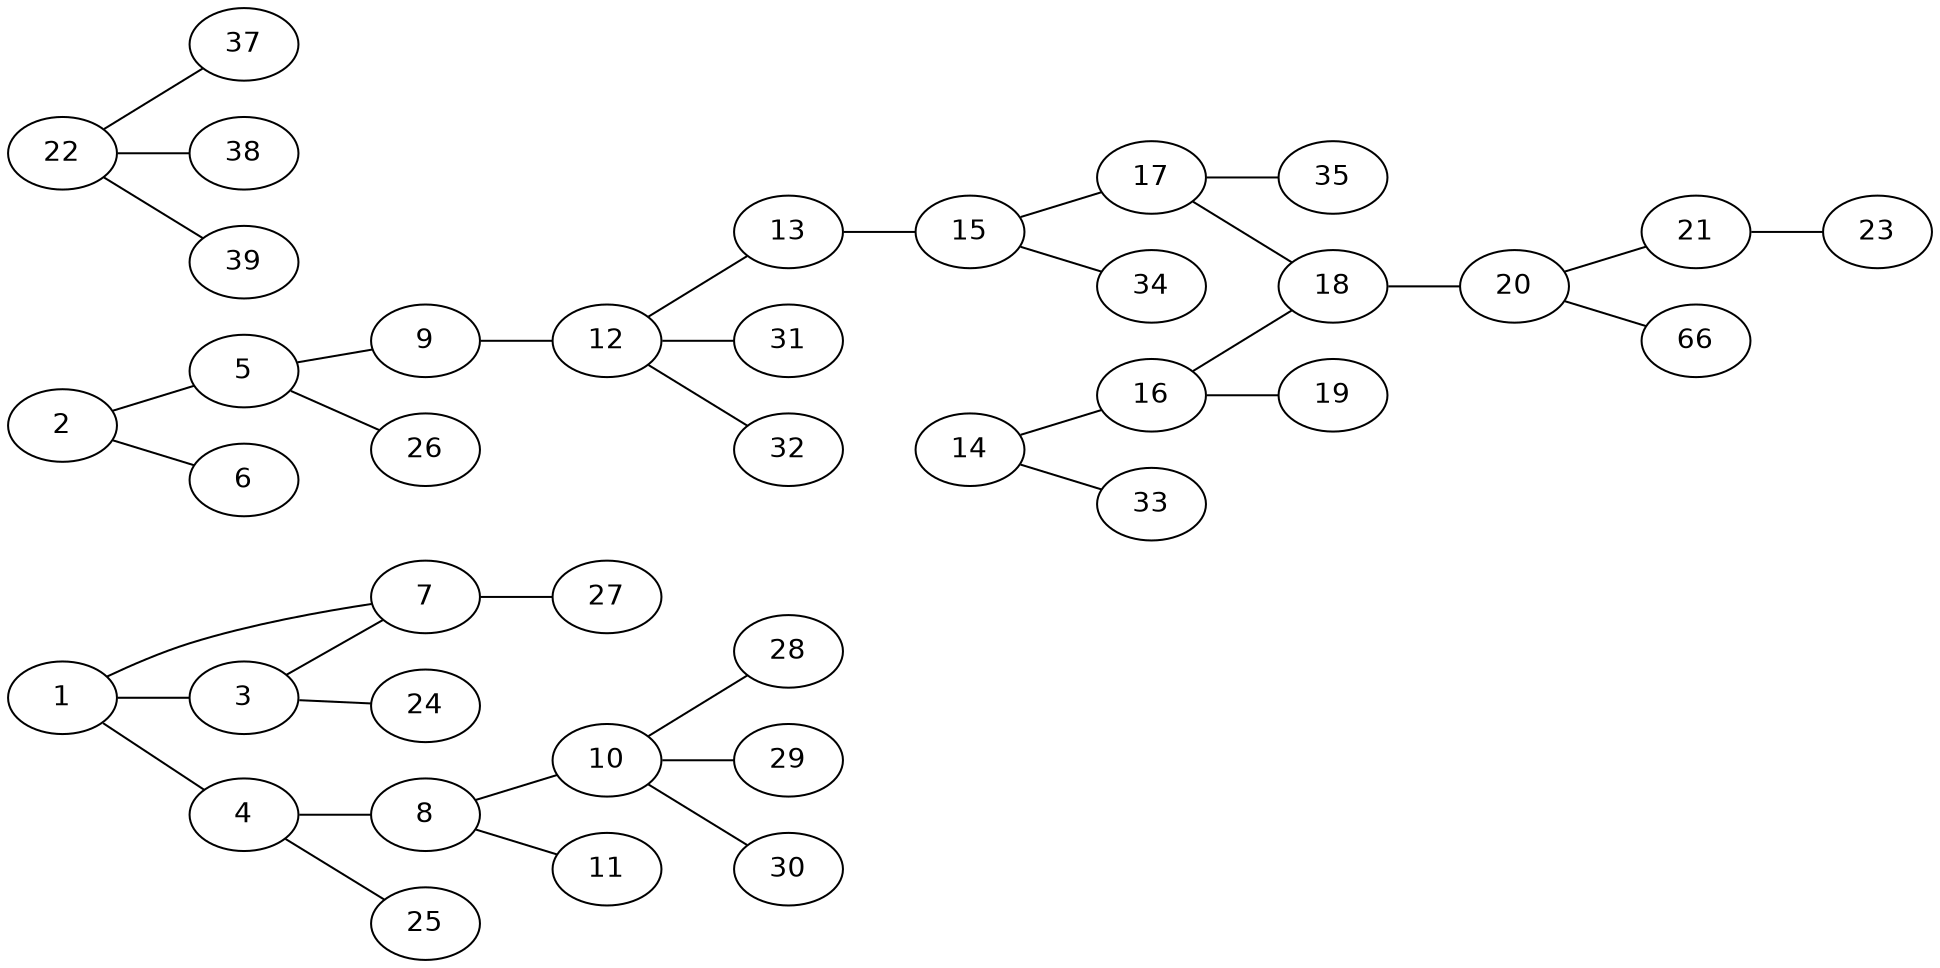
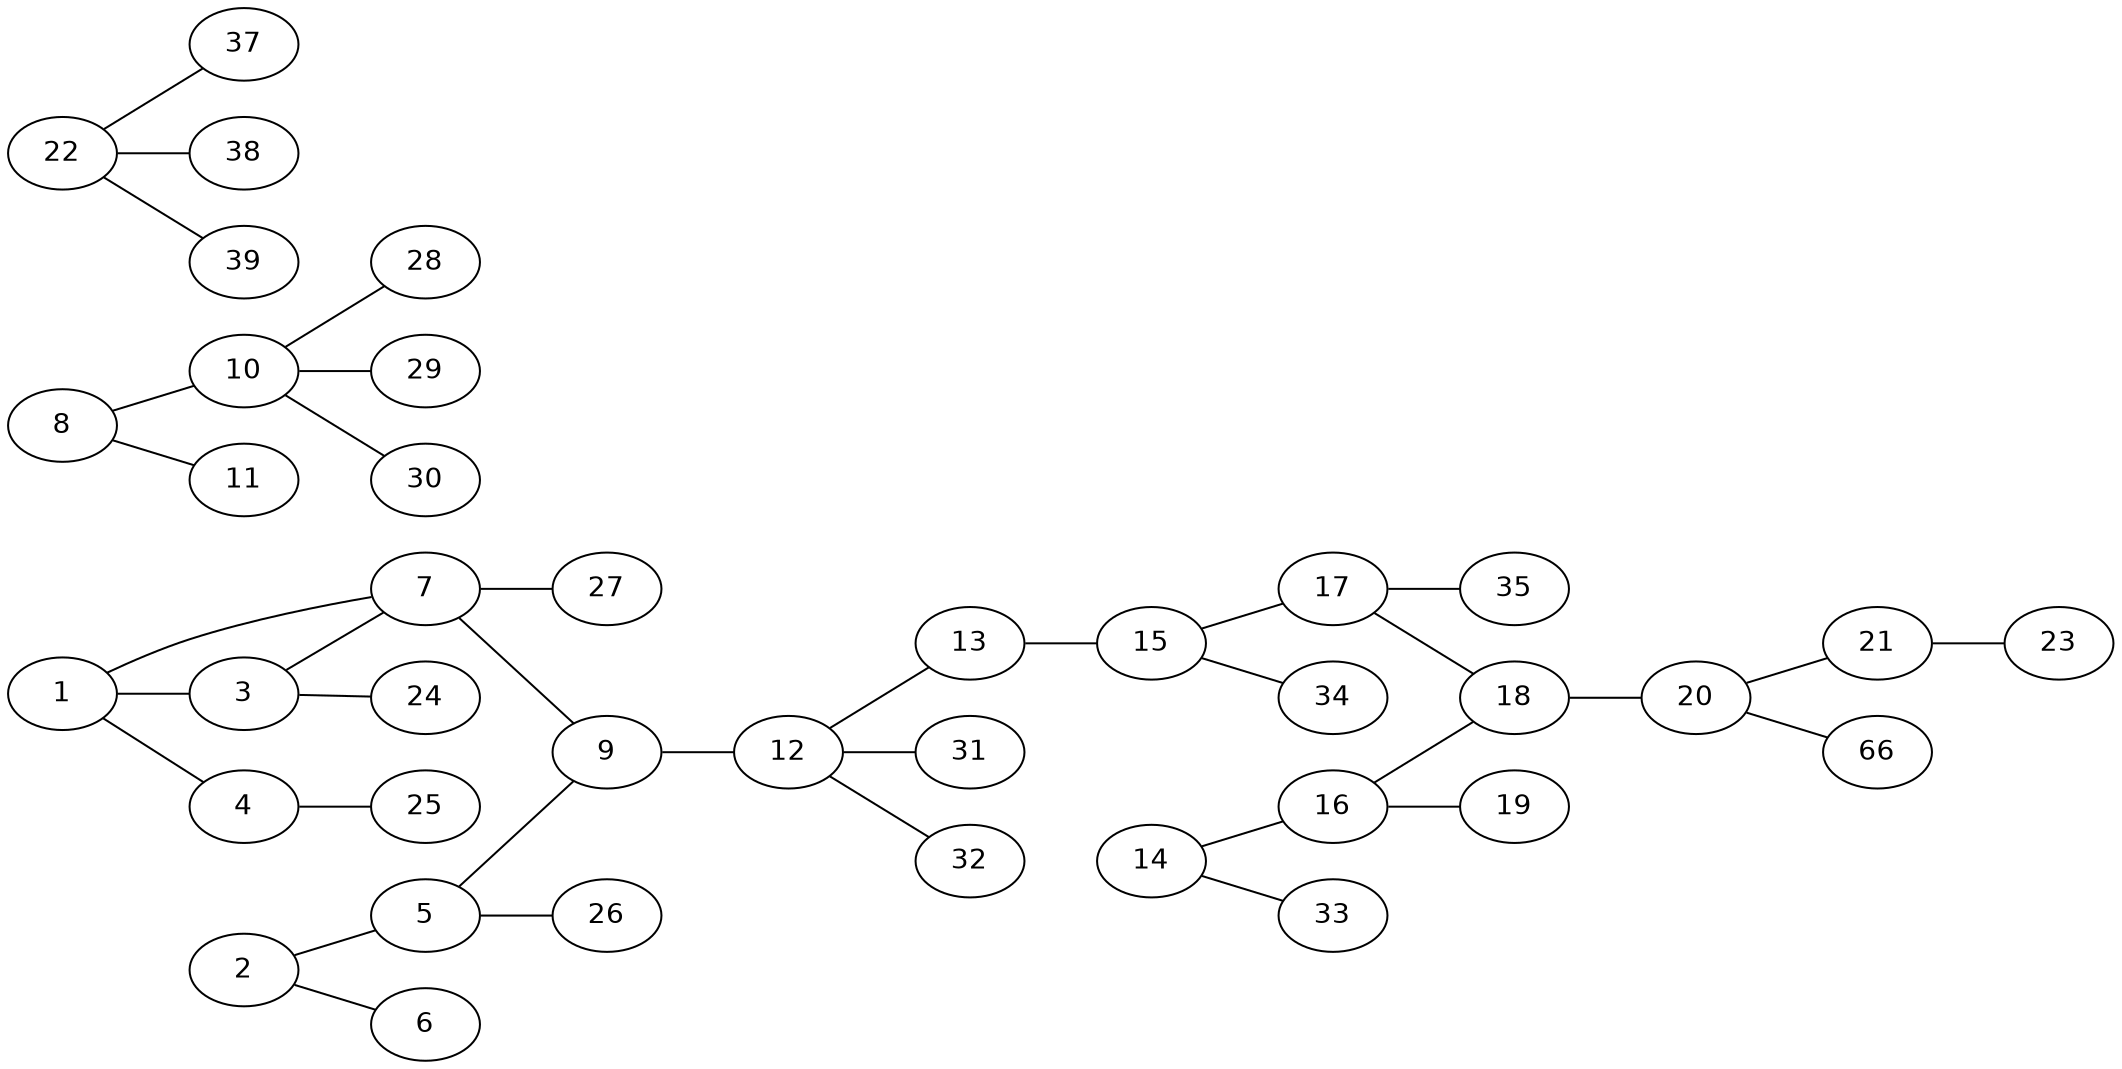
none -> (516, 671)
(335, 815) -> none
